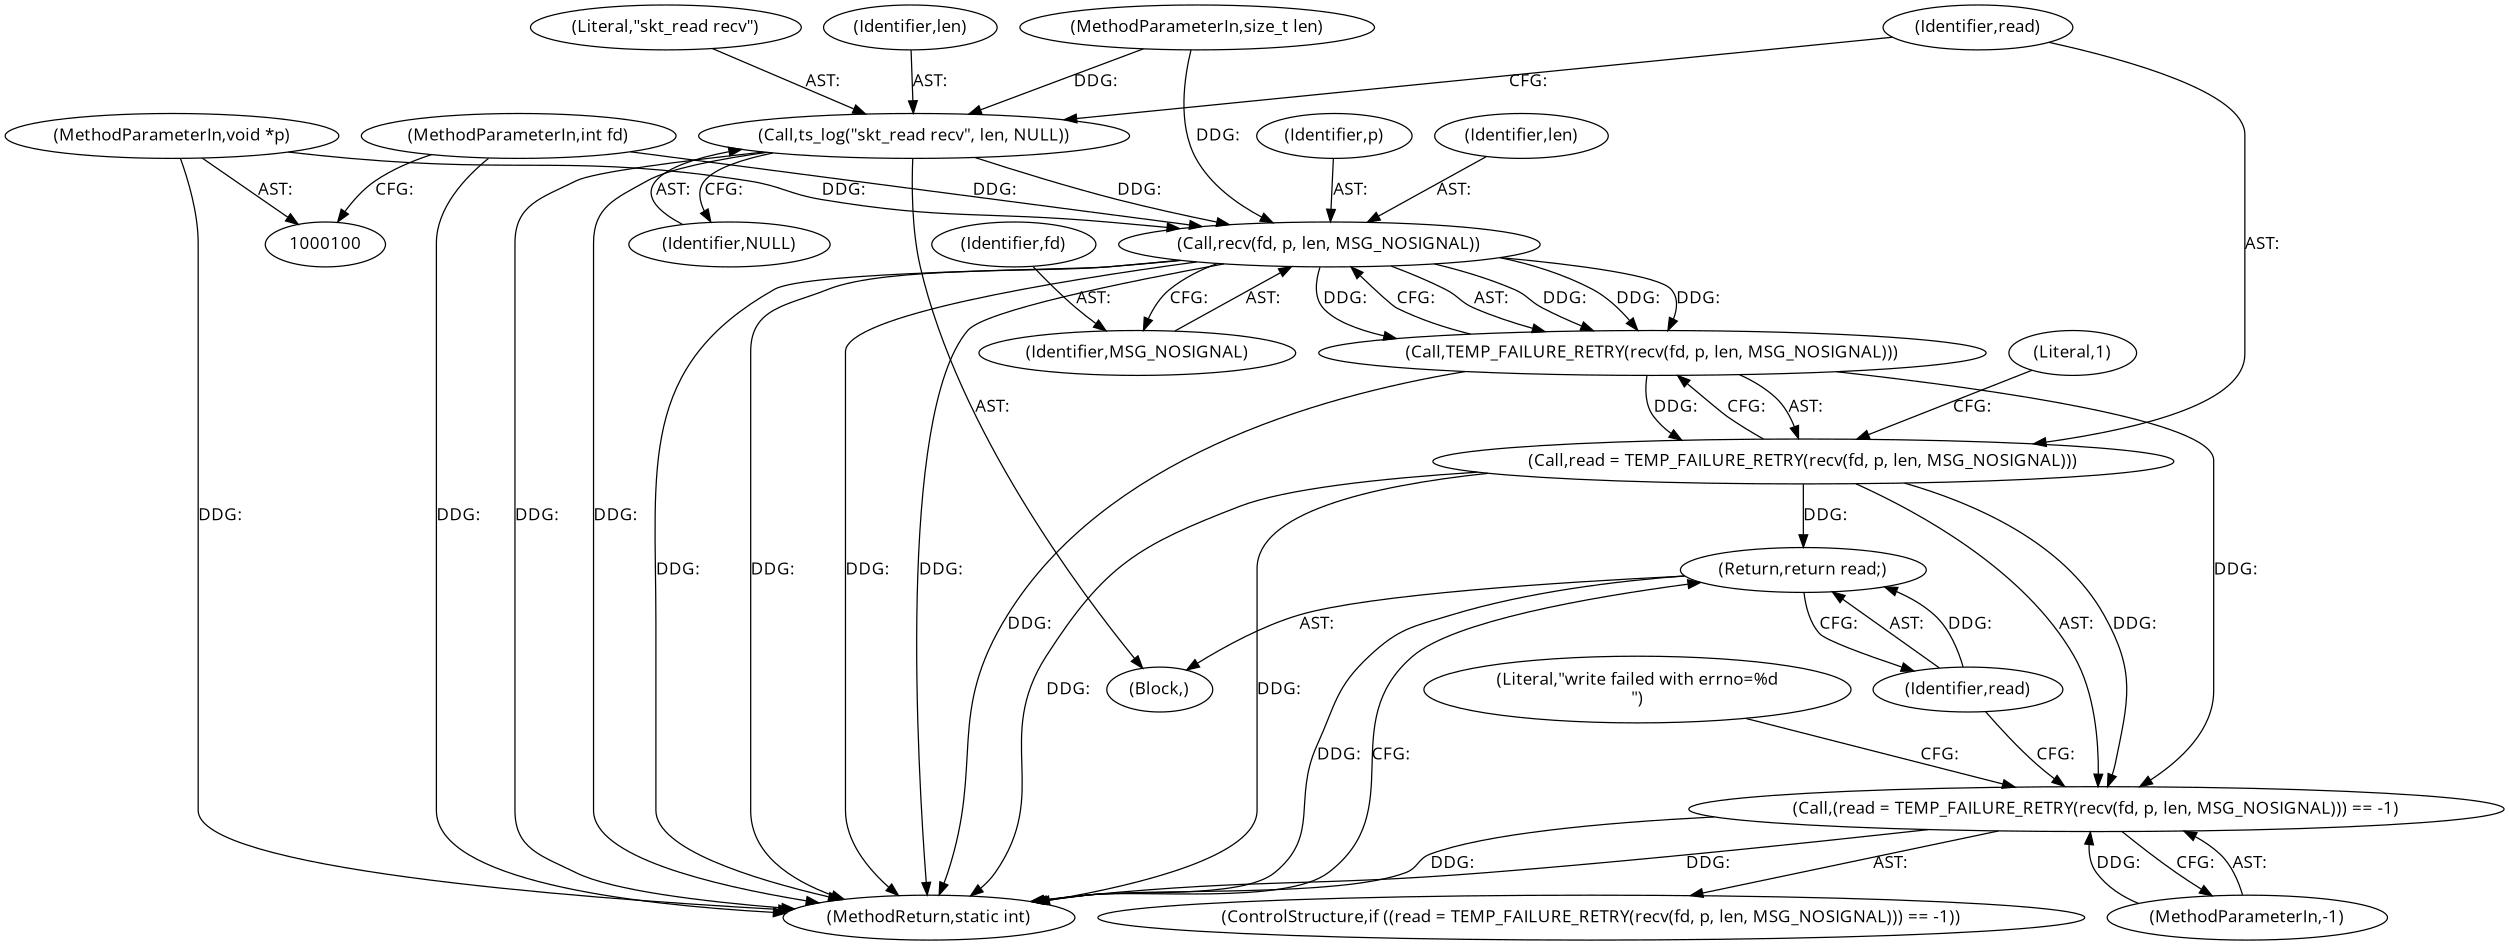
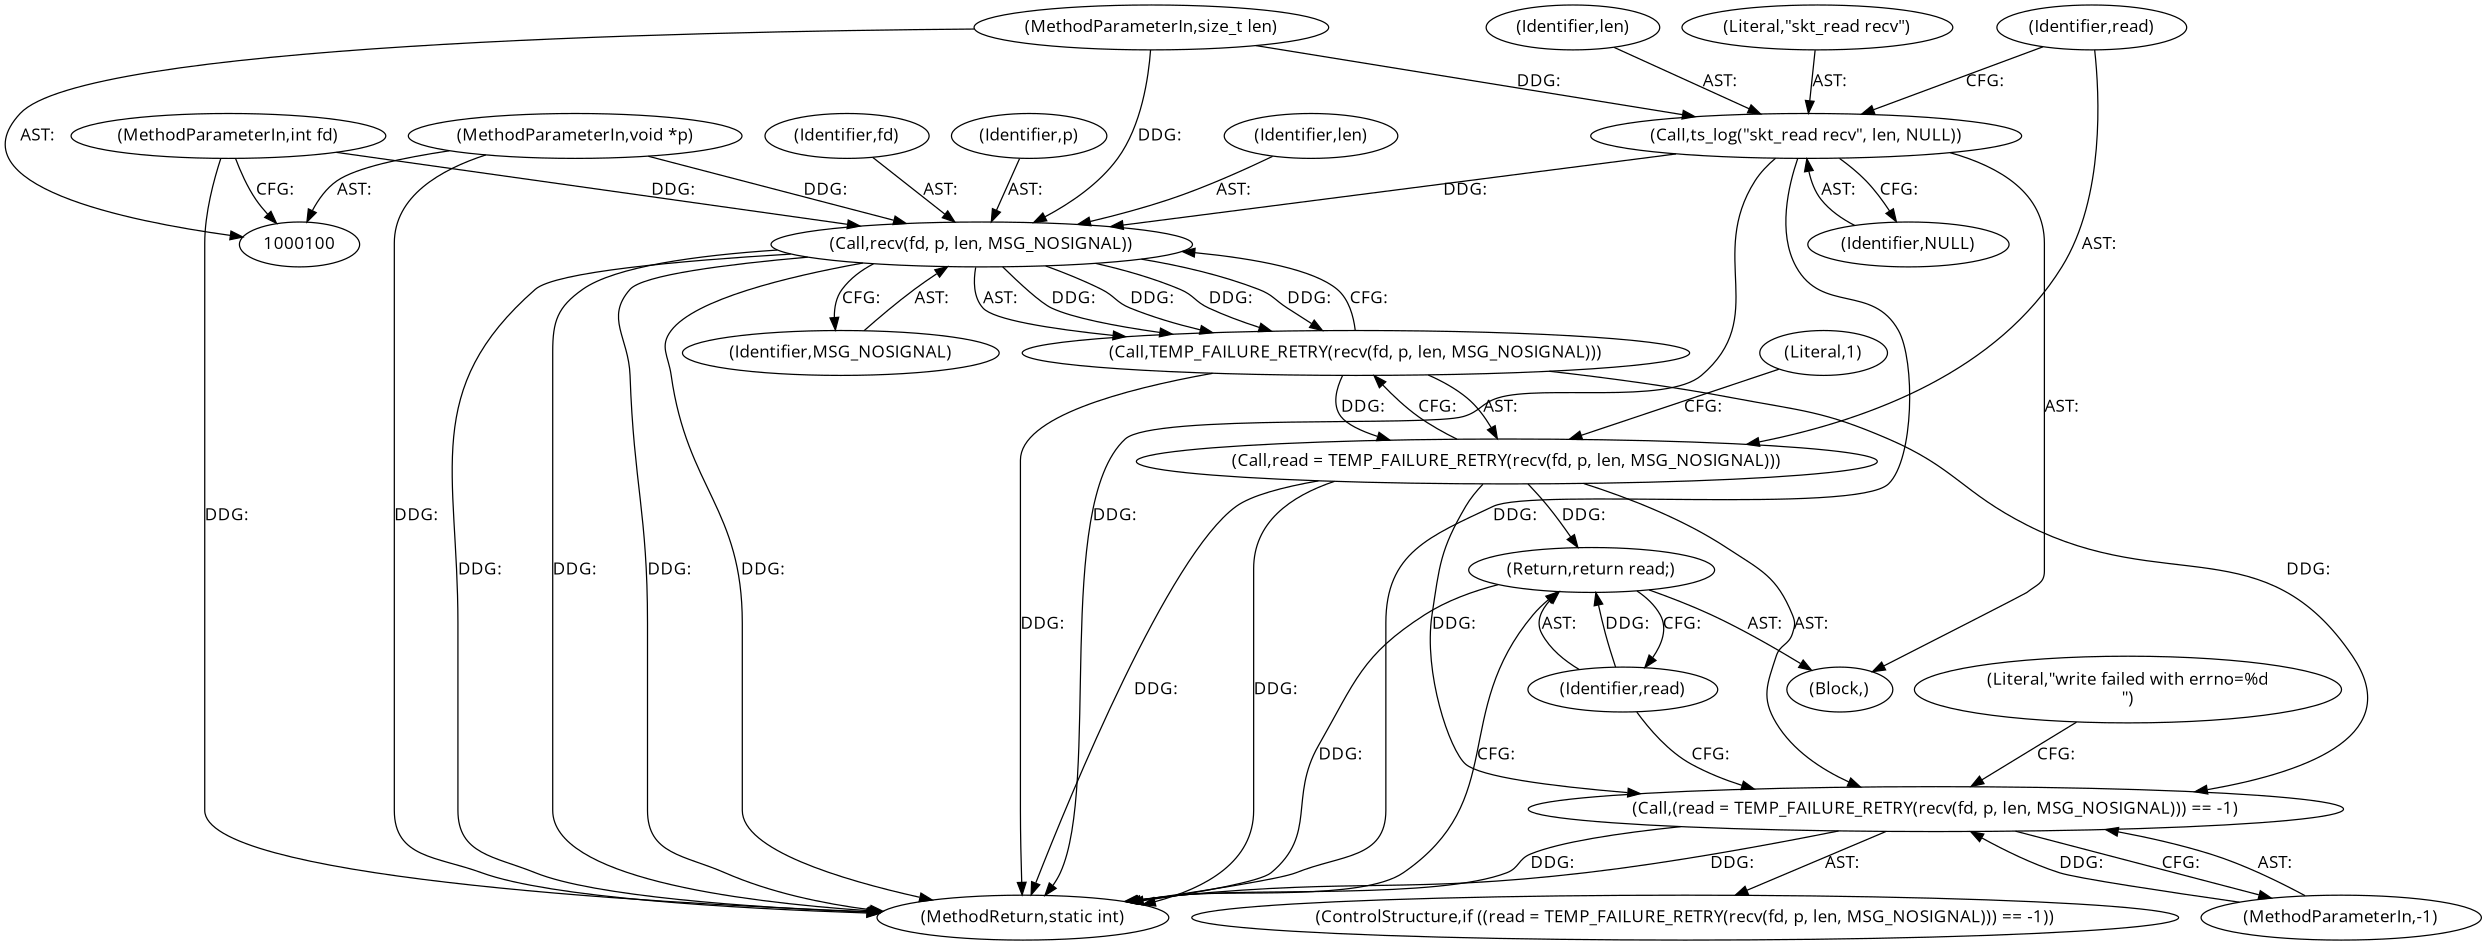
none -> (349, 51)
(1071, 304) -> (909, 186)
